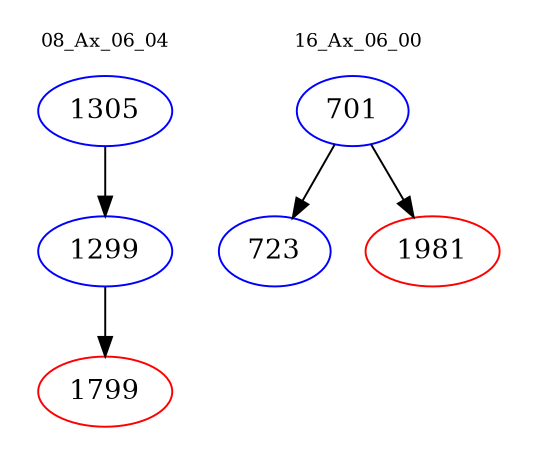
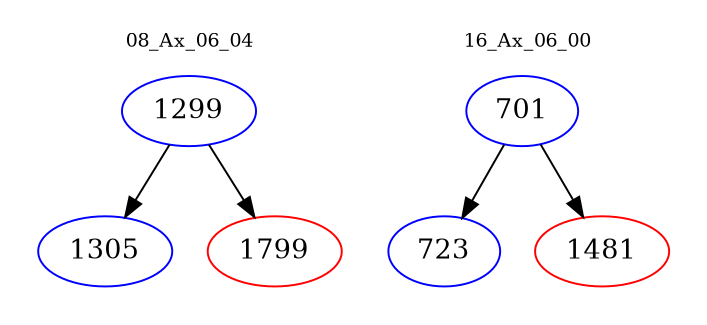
(105, 172) -> (153, 172)
(433, 251) -> (602, 251)
